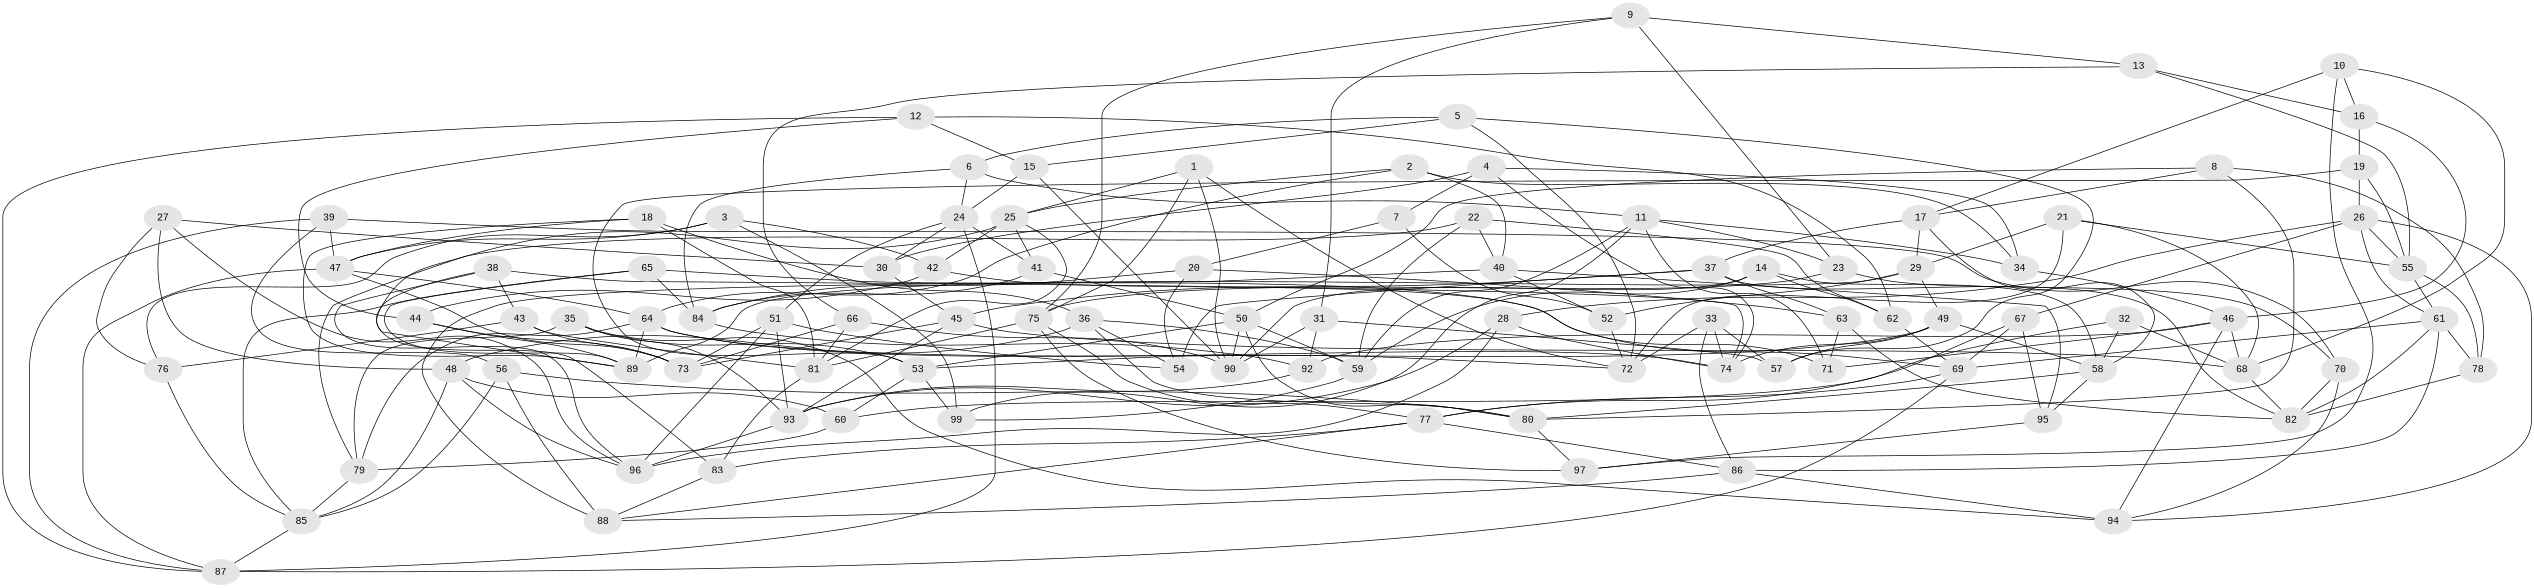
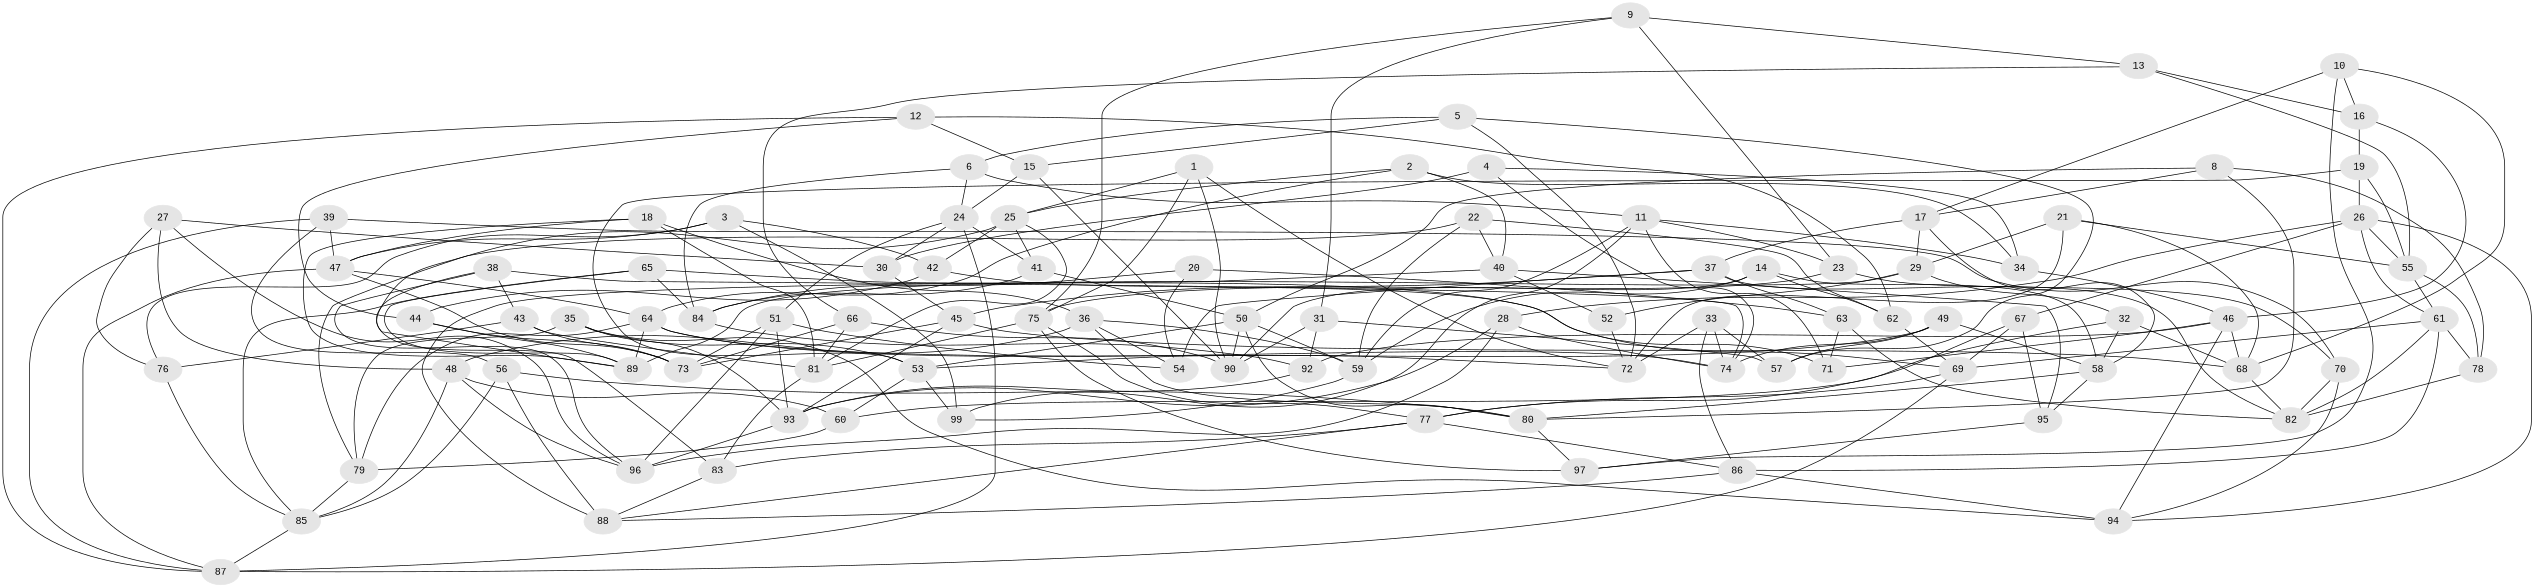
(1396, 218) -> none
(1929, 294) -> (2065, 299)
